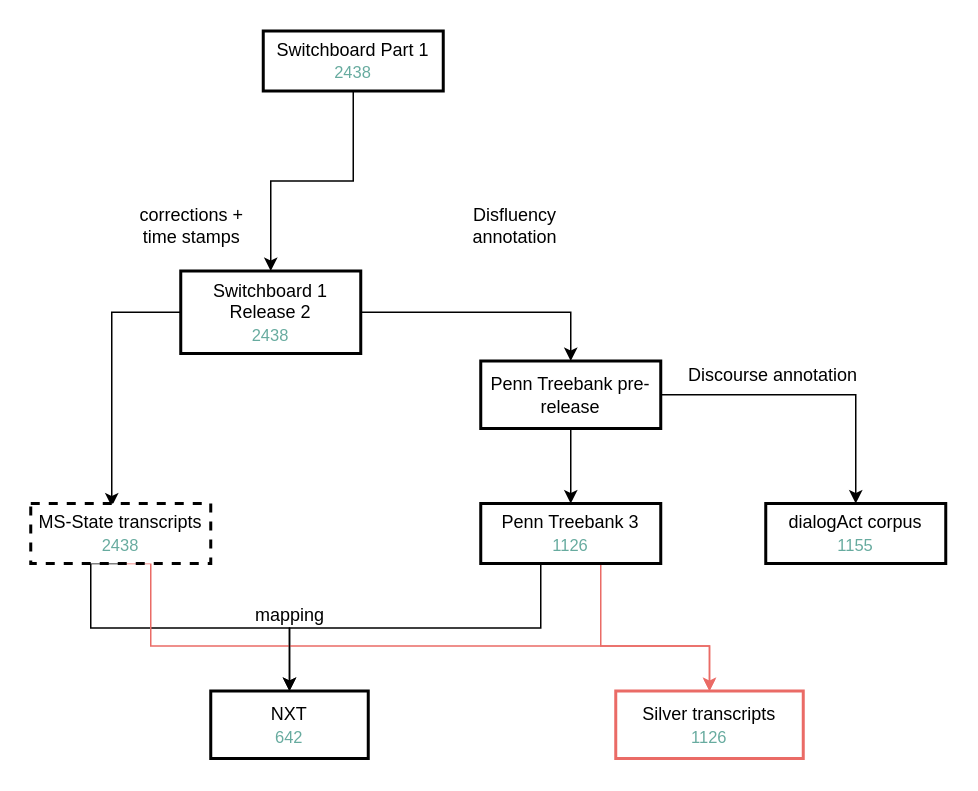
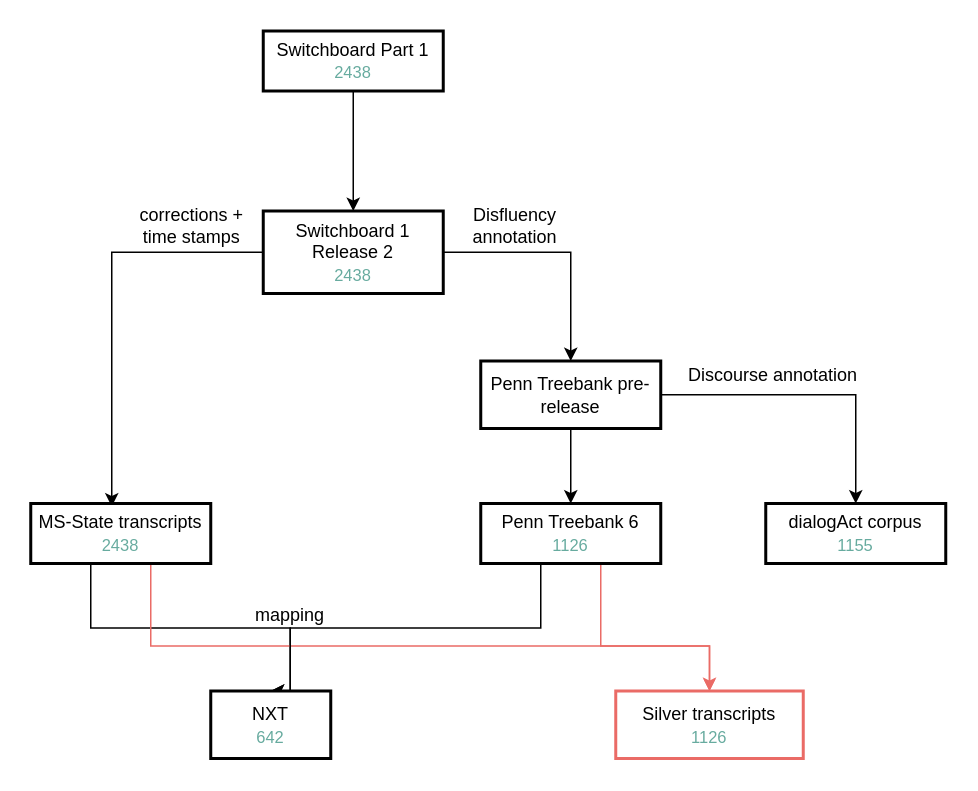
(271, 312) -> (353, 252)
(121, 533) -> (121, 533)
(571, 533) -> (571, 533)
(290, 725) -> (271, 725)
